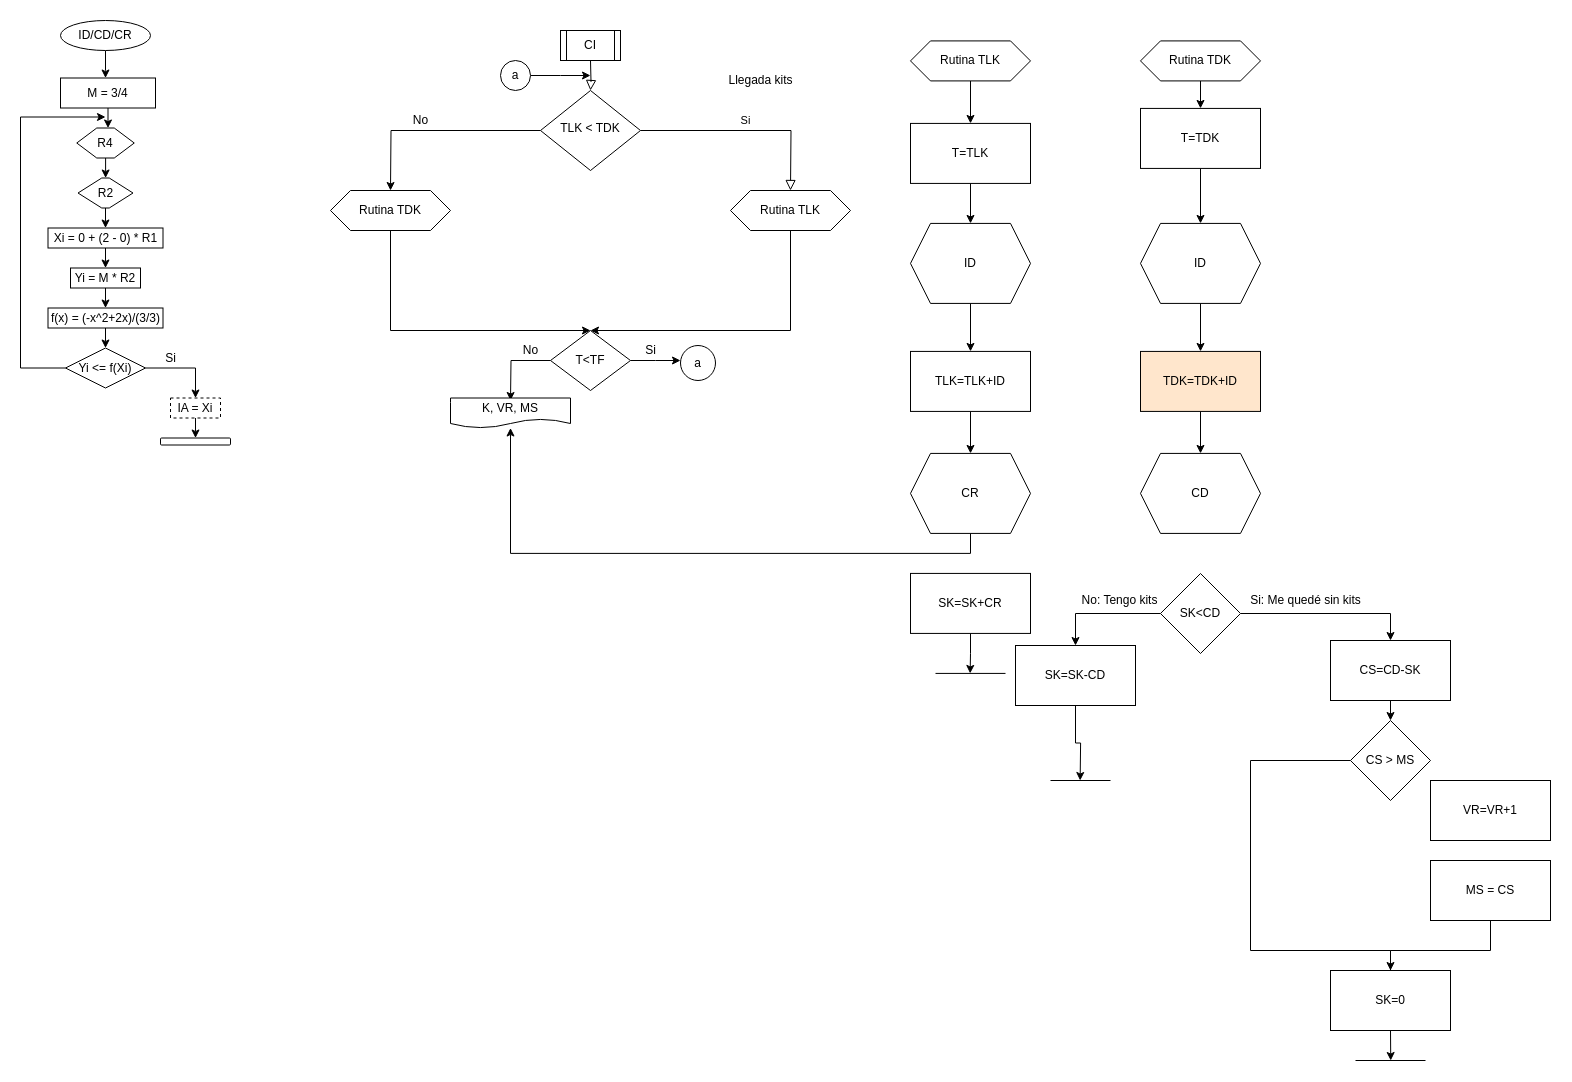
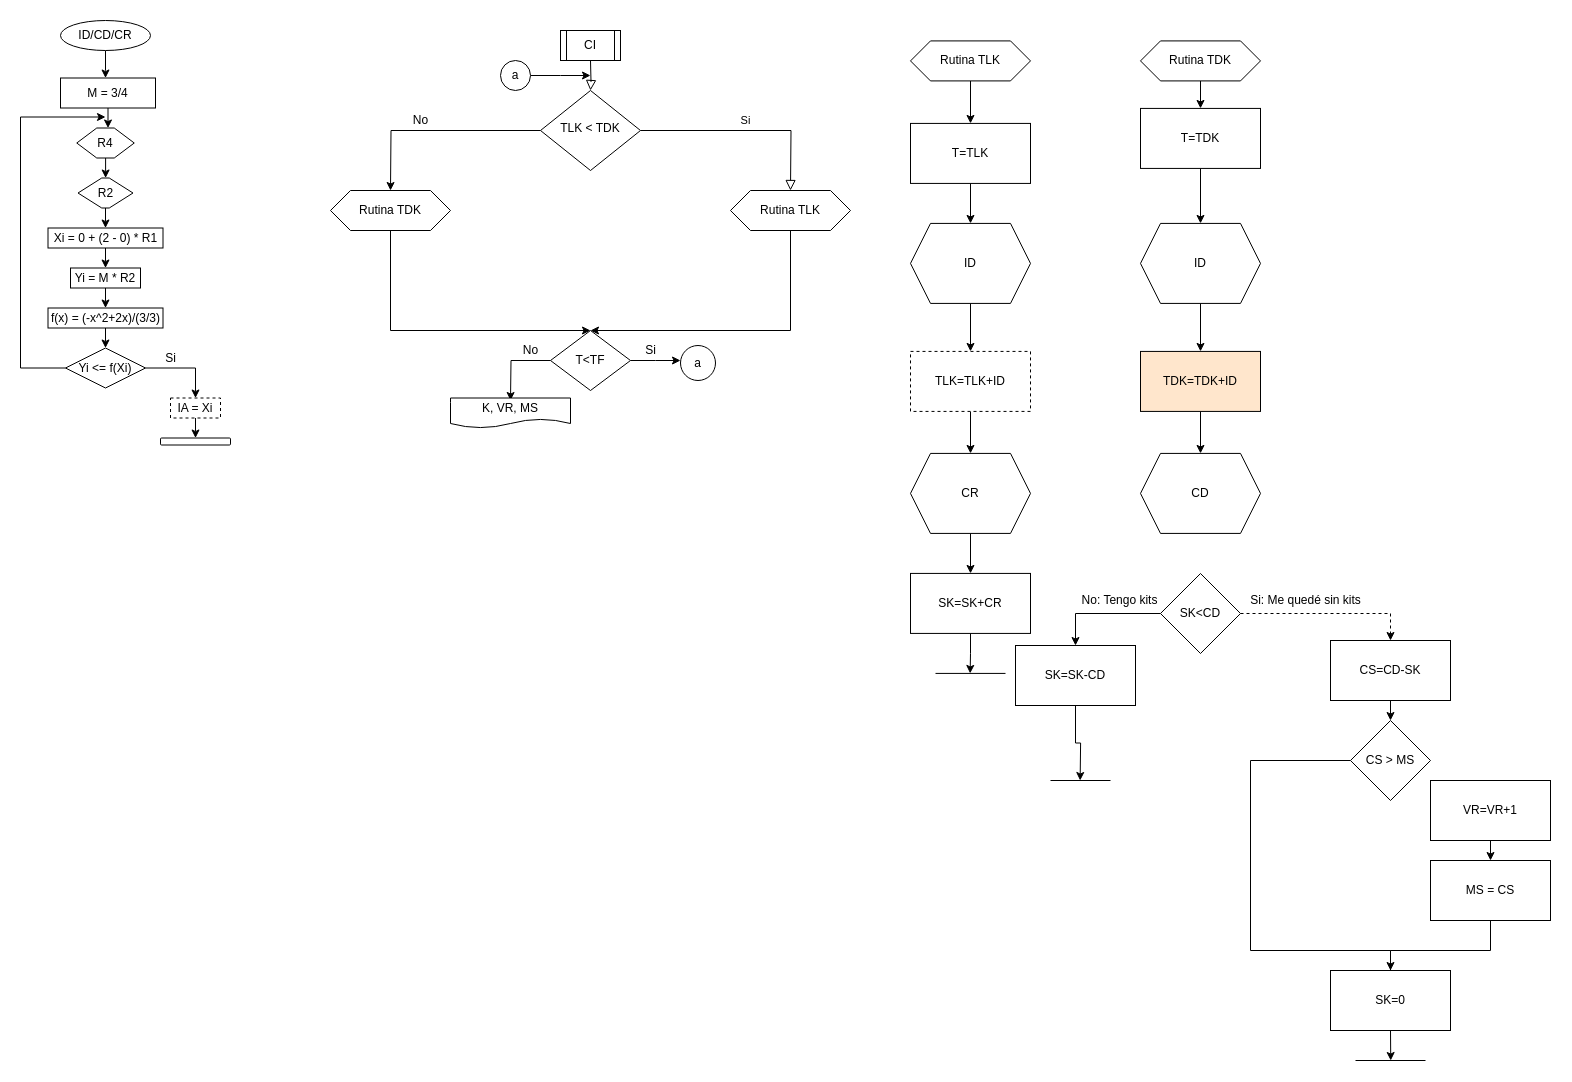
(761, 81) -> none
(971, 381) -> (971, 381)
(683, 553) -> (971, 559)
(1326, 614) -> (1326, 614)
none -> (1491, 847)
